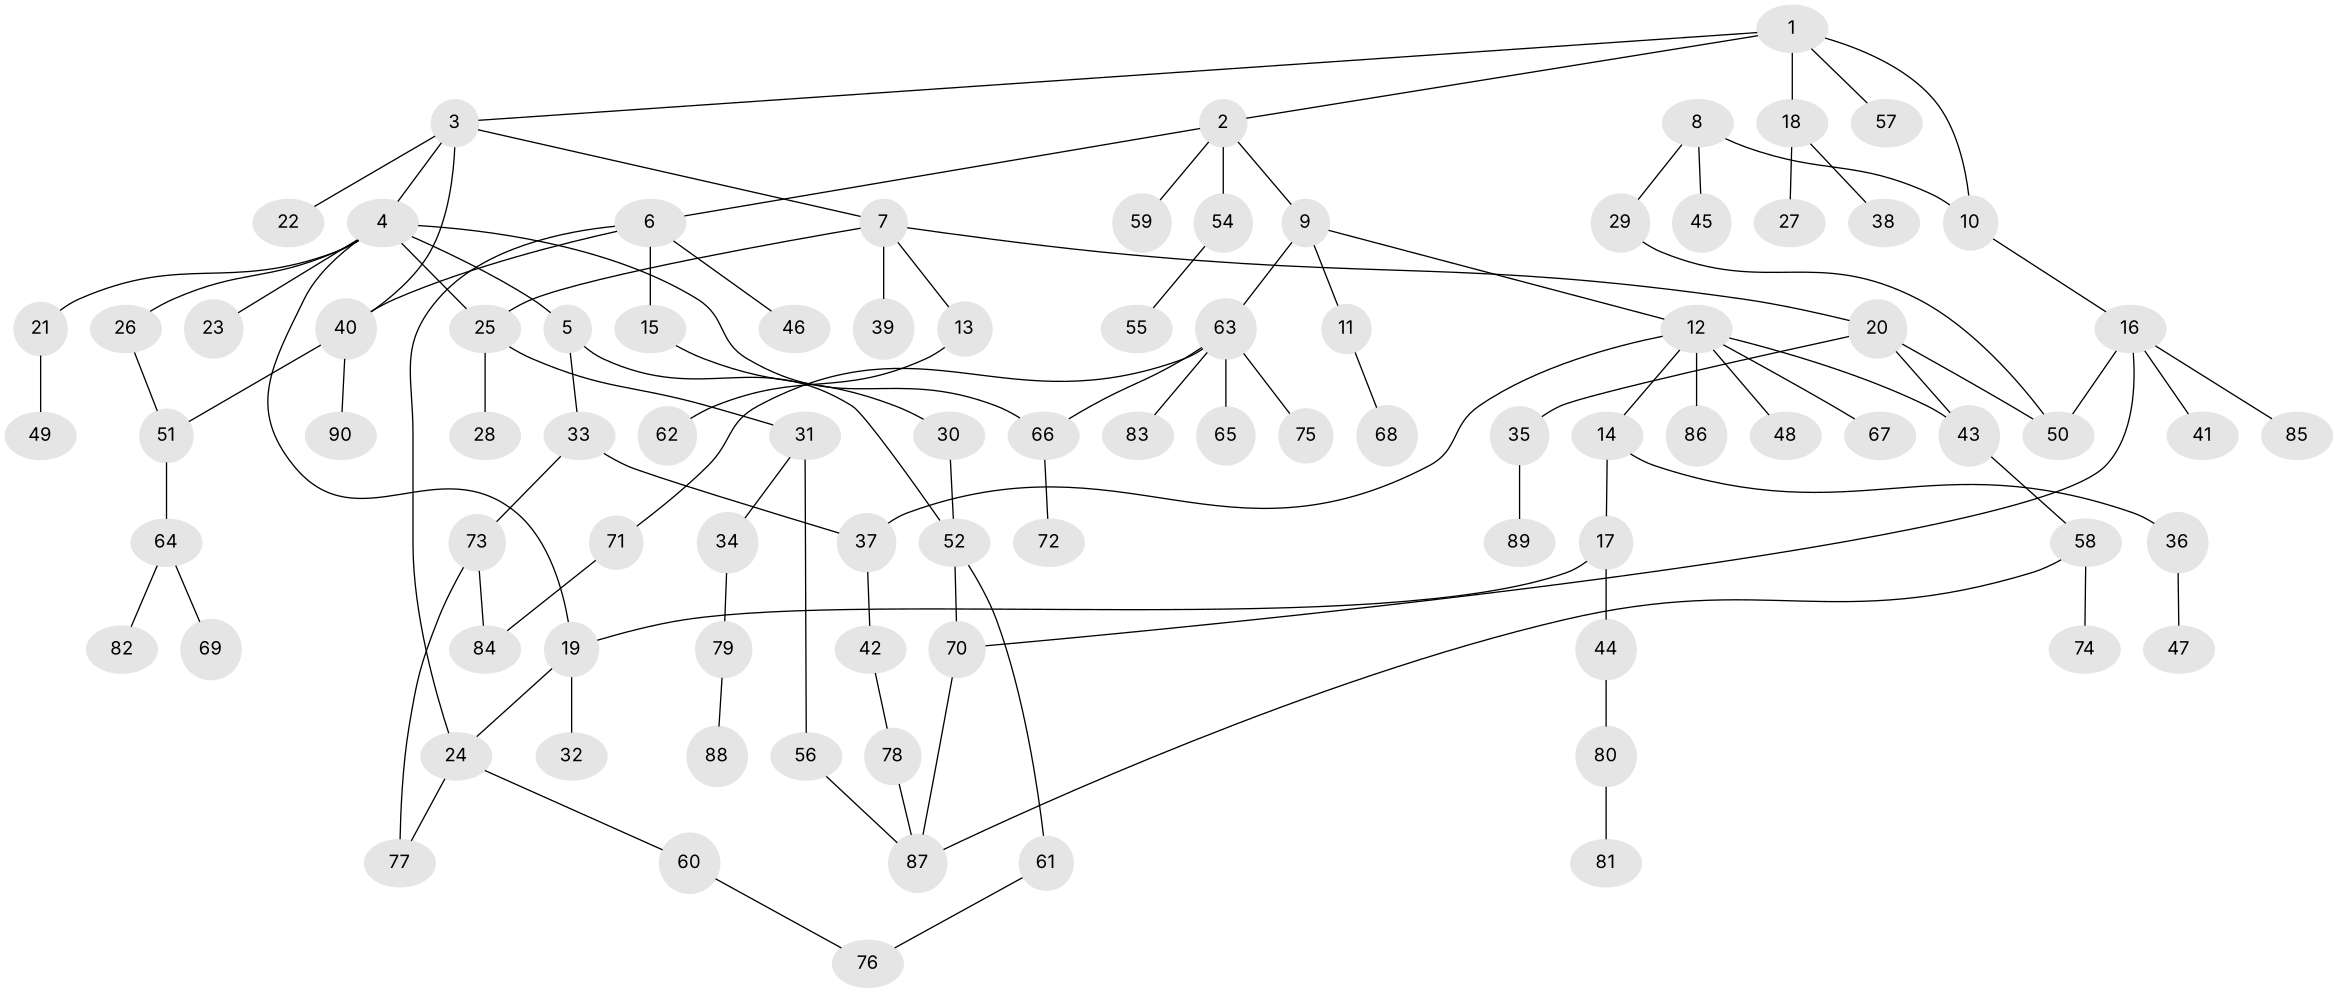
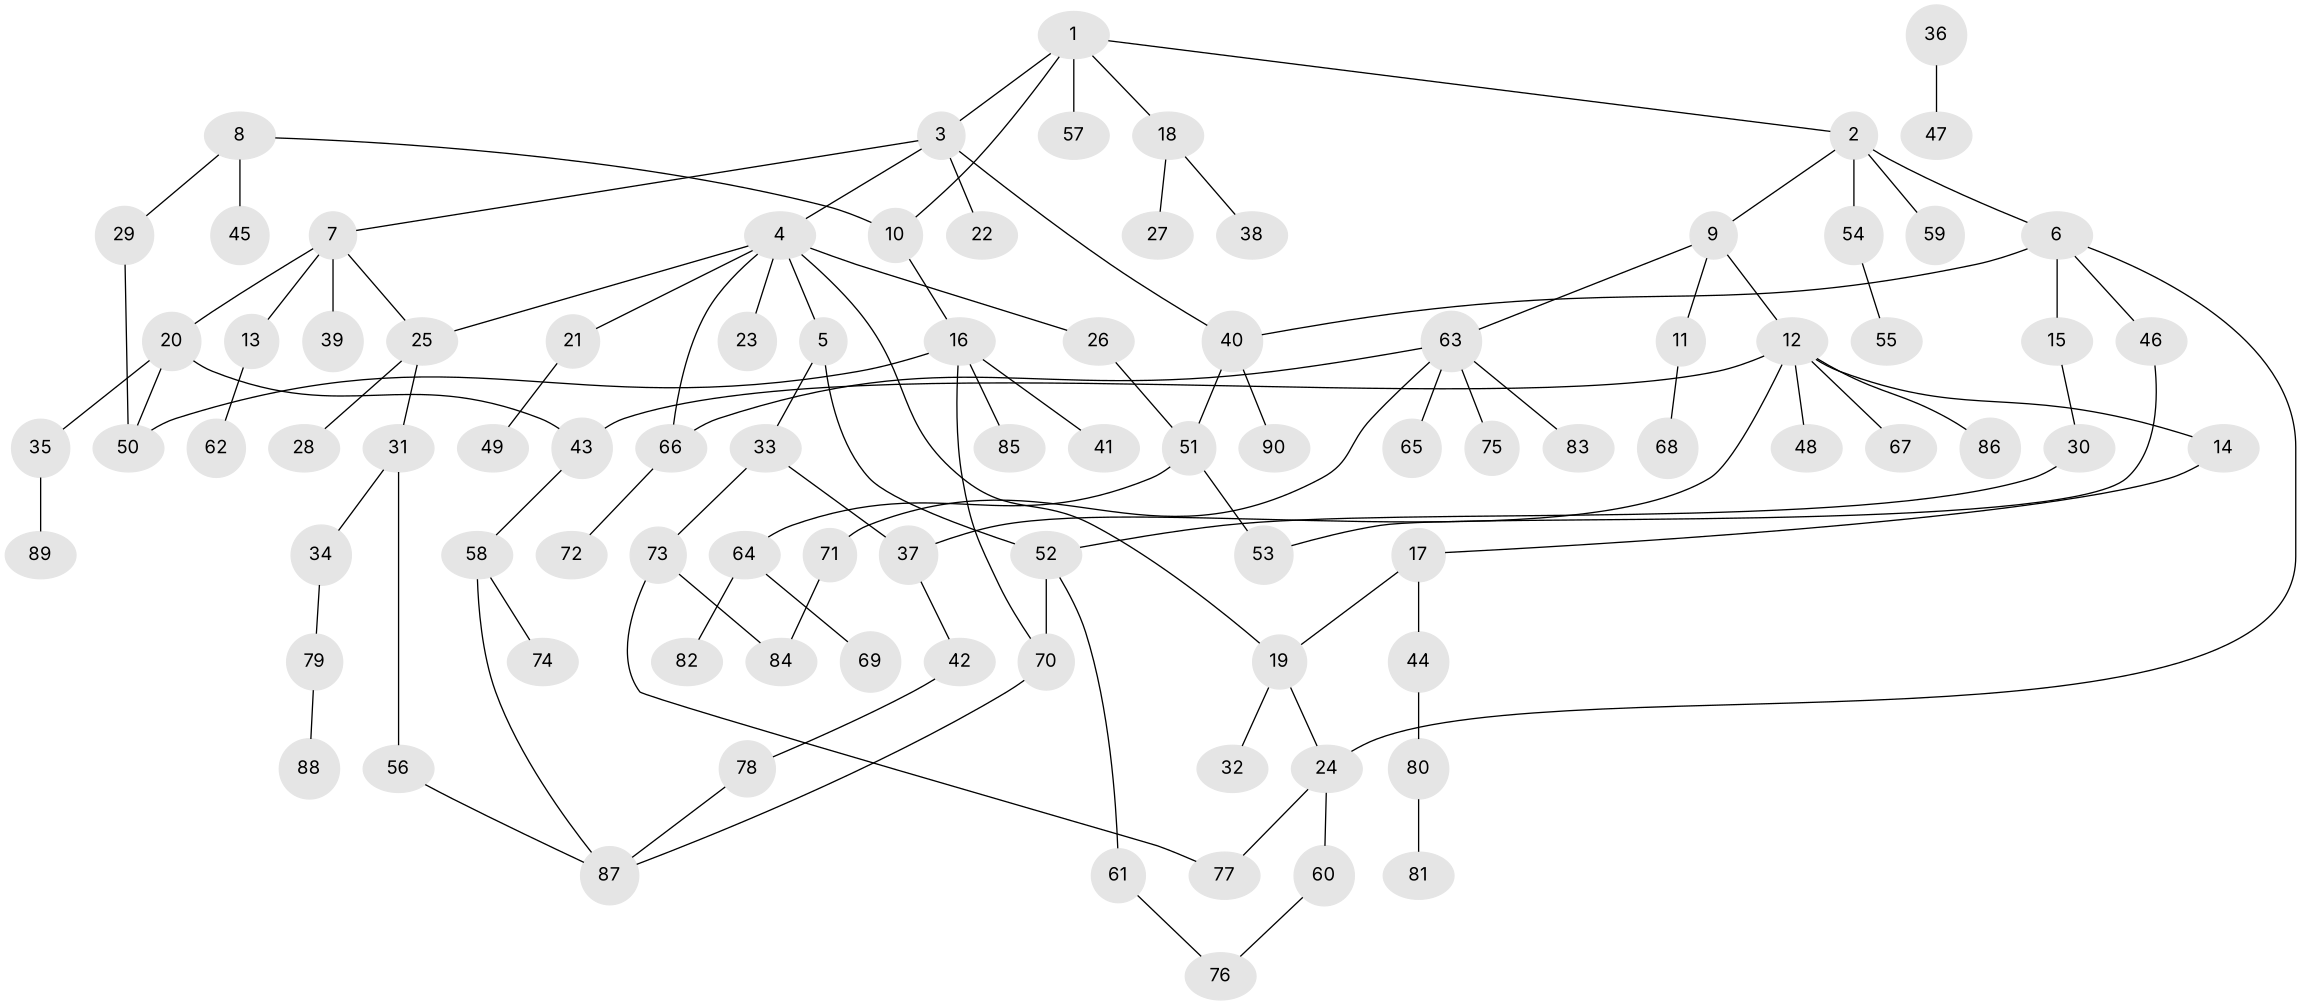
(1892, 488) -> none
none -> (1264, 555)
